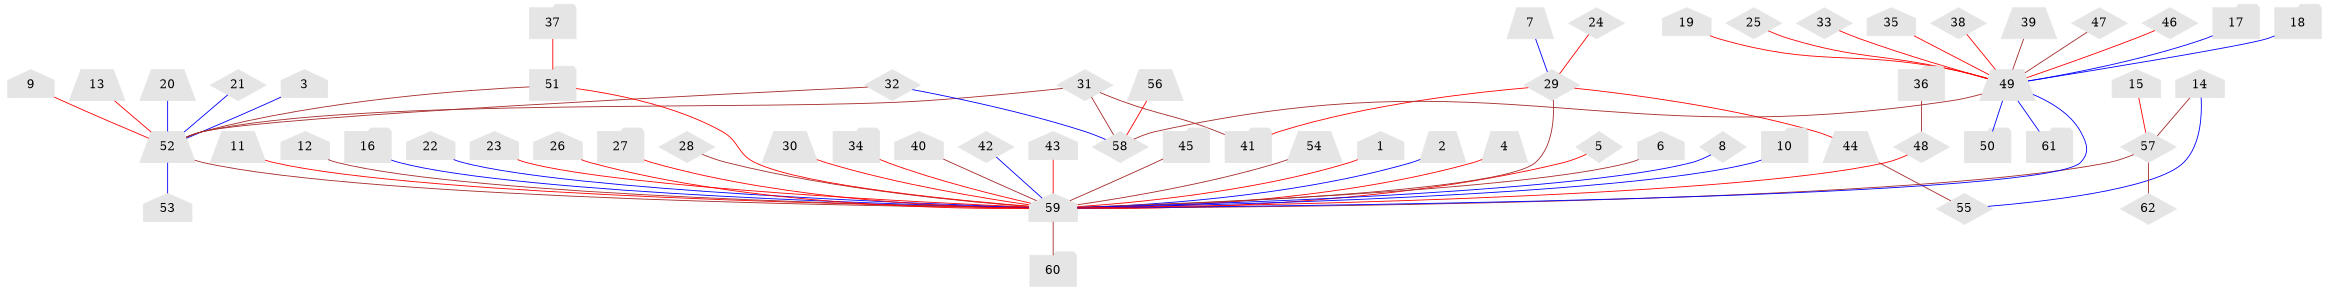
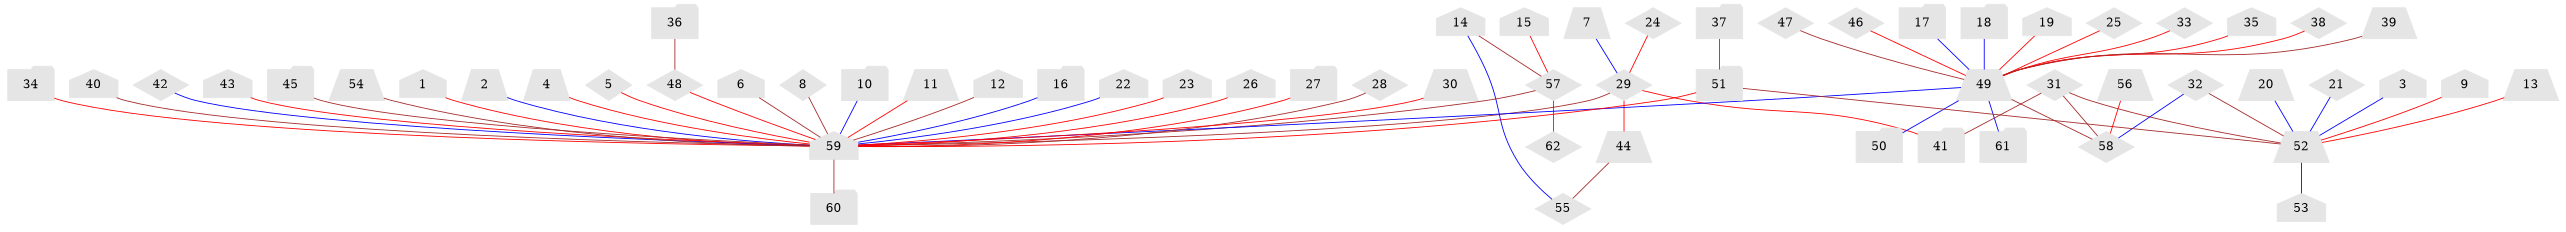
(423, 188) -> none
(1396, 195) -> (818, 115)
